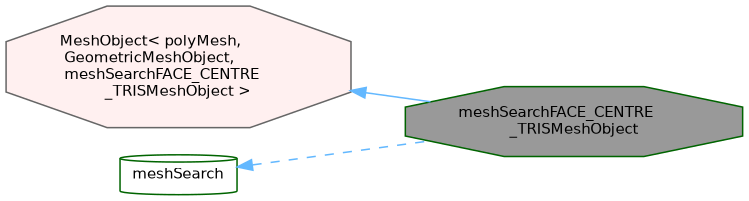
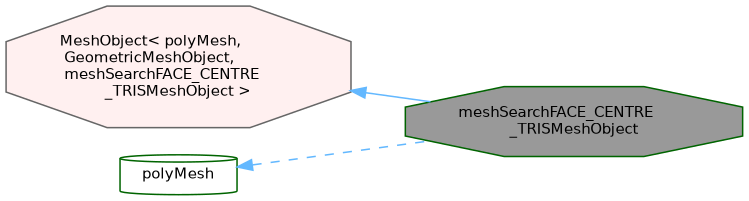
(179, 175) -> (179, 175)
